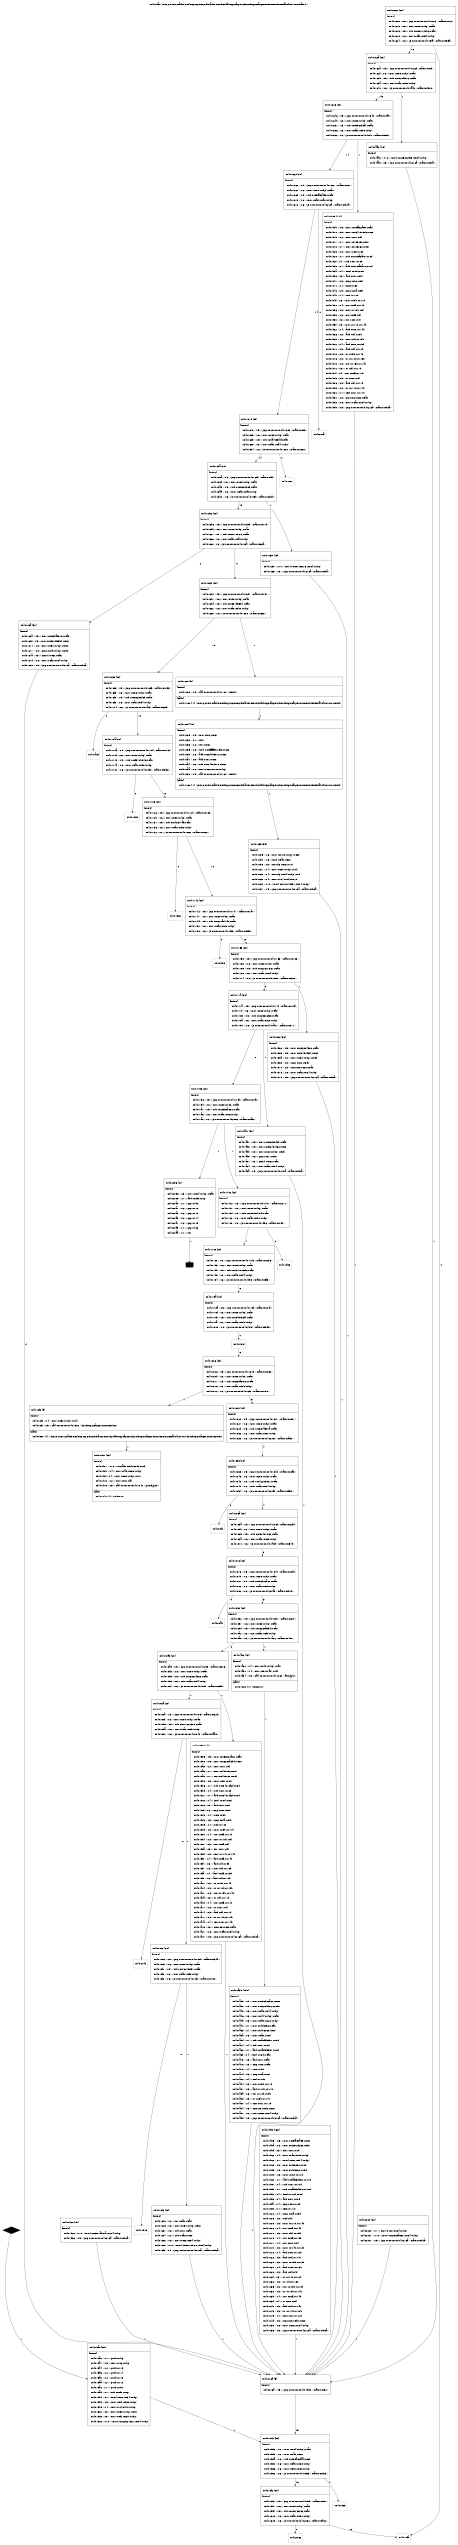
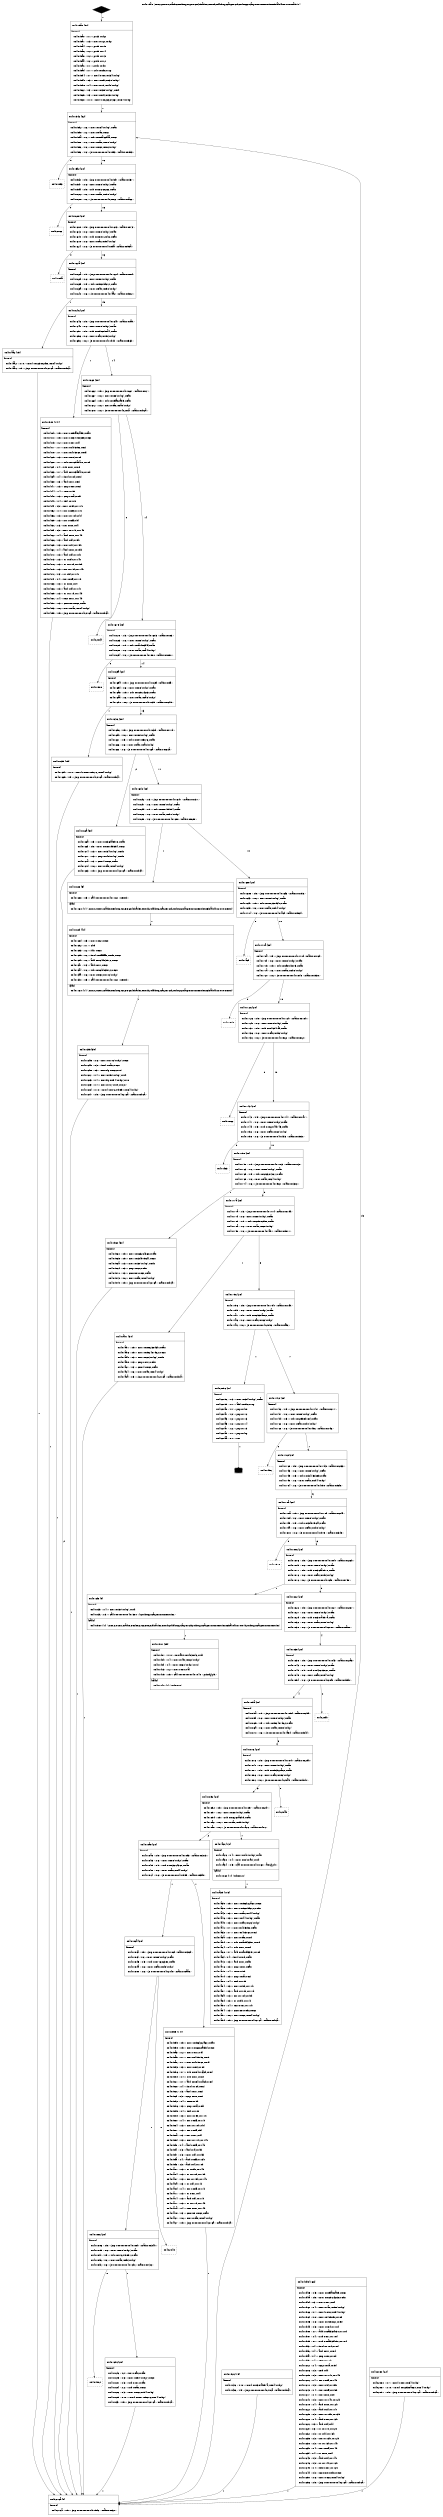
(239, 1352) -> (316, 1540)
(241, 2253) -> none
(362, 2533) -> (101, 207)
